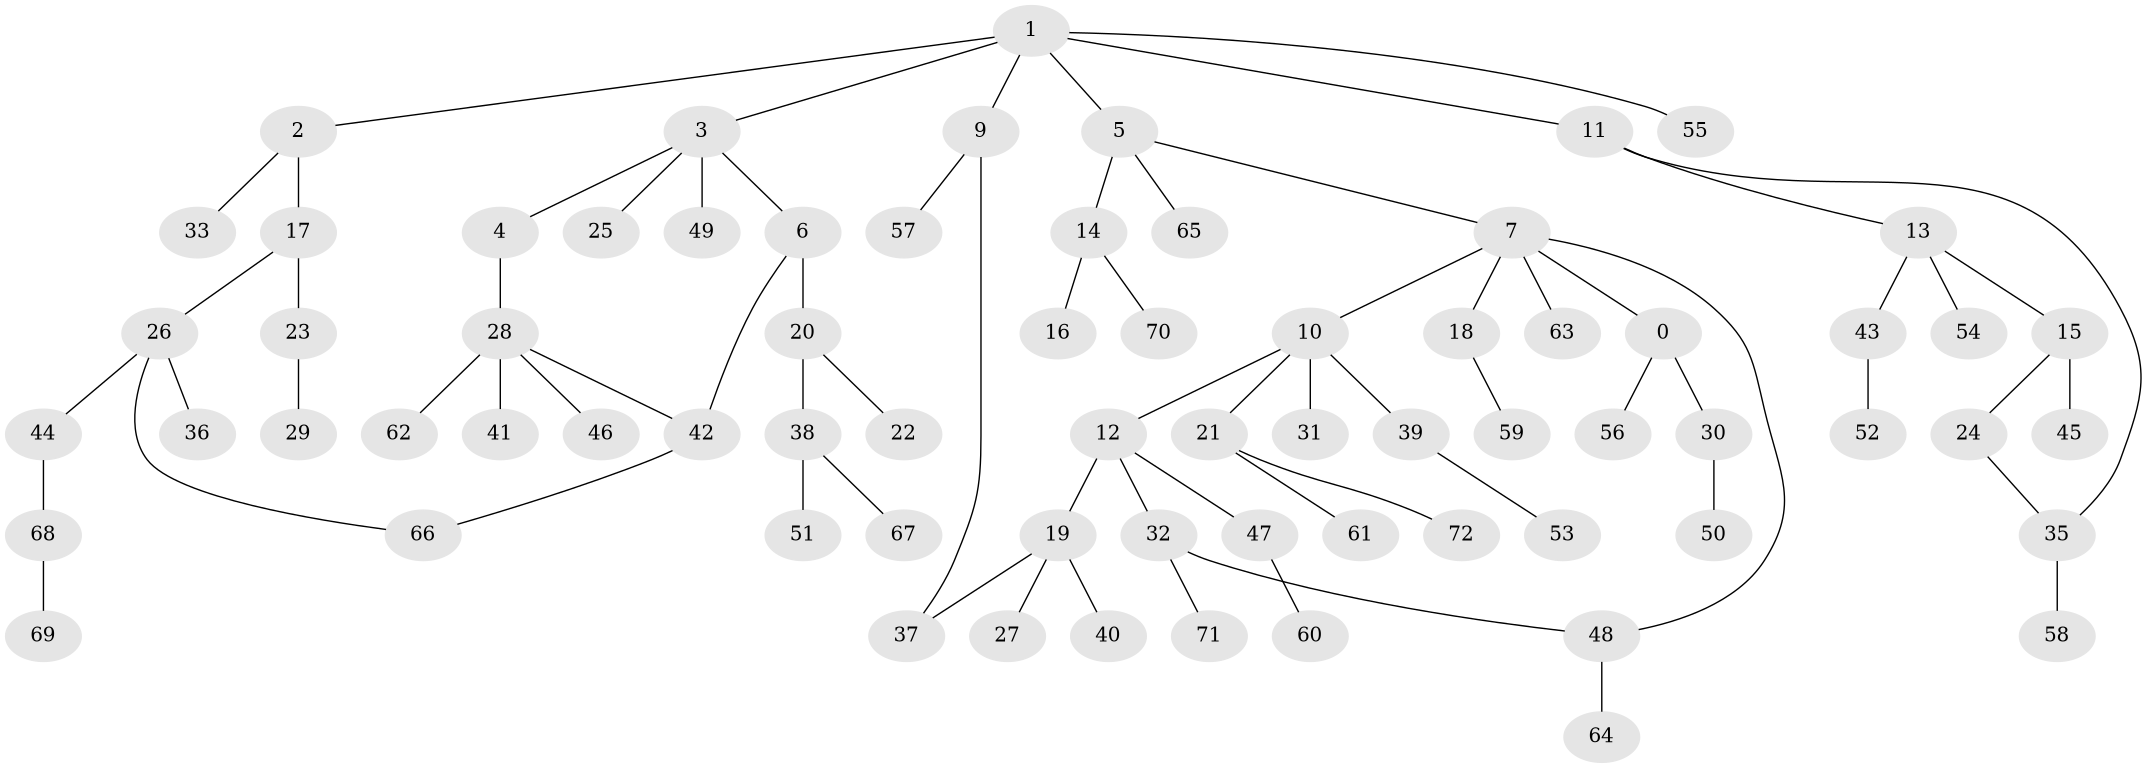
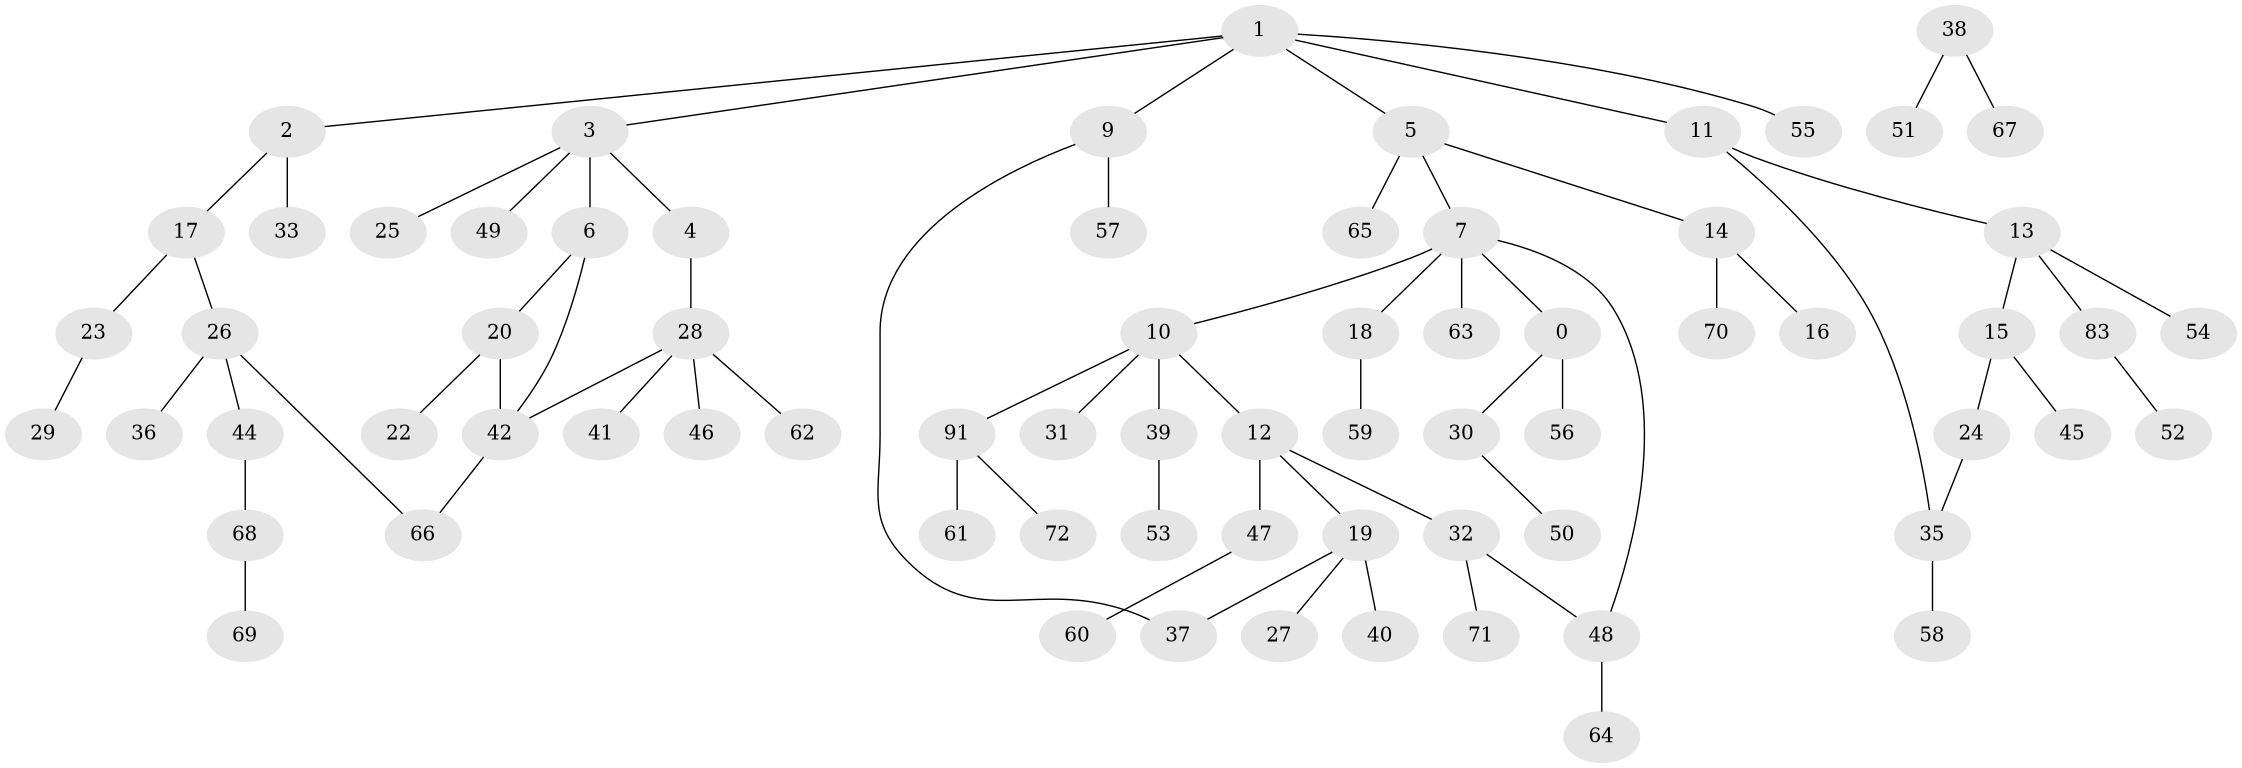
(1868, 334) -> (2098, 334)
(803, 384) -> (500, 384)
(1209, 434) -> (957, 434)
